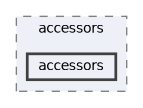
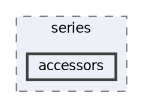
(72, 29) -> (72, 29)
